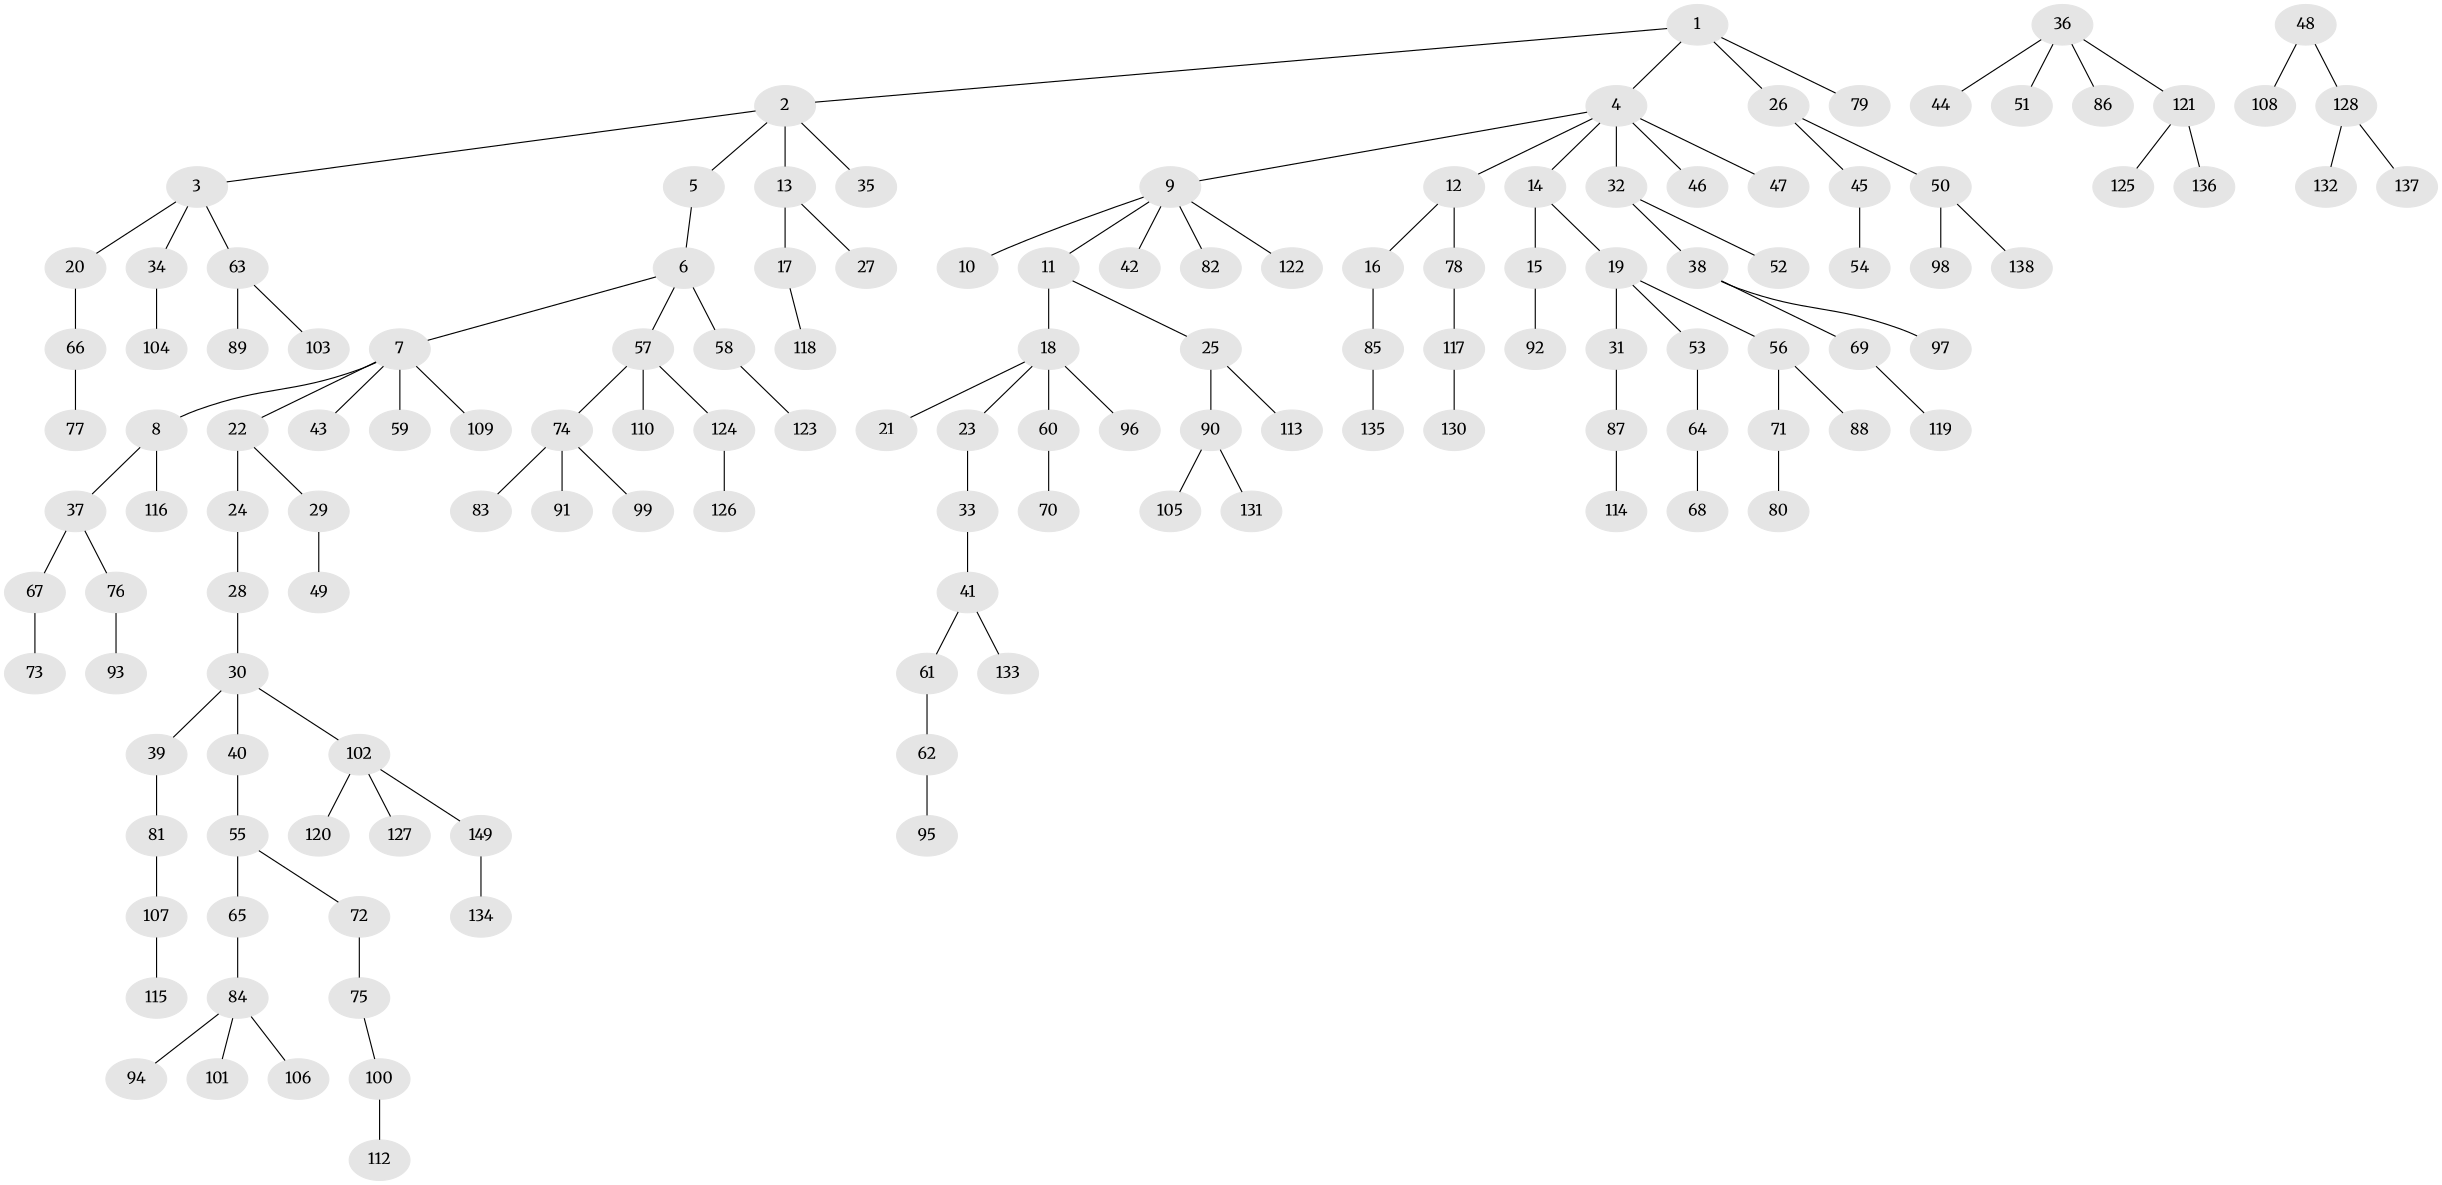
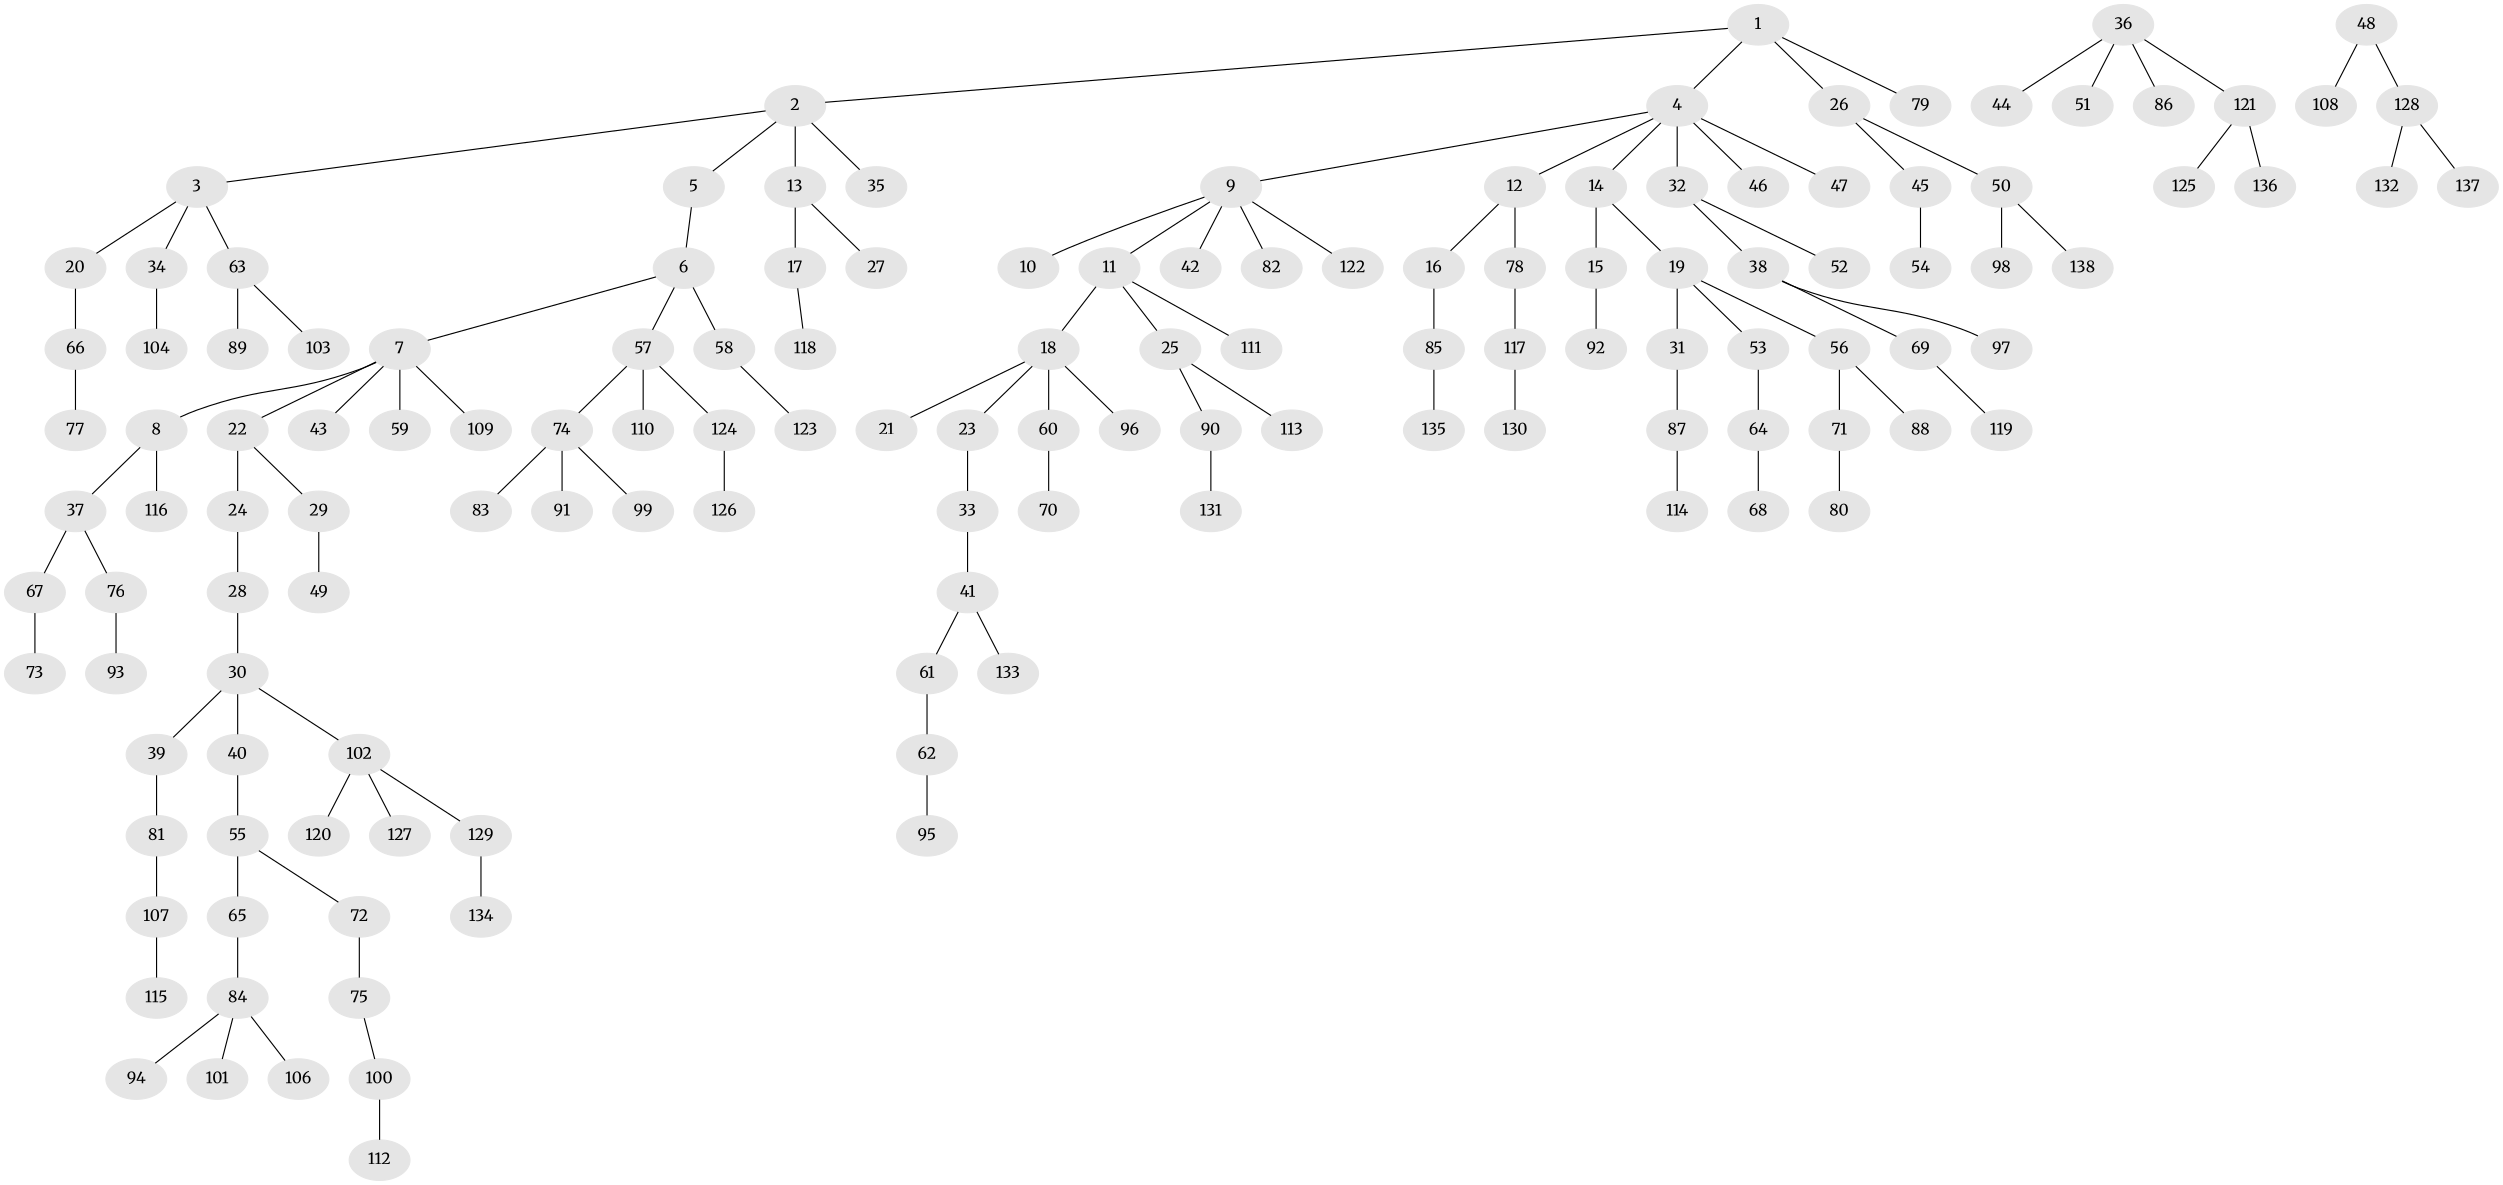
none -> (1251, 349)
(1170, 511) -> none
(481, 836) -> (481, 836)
